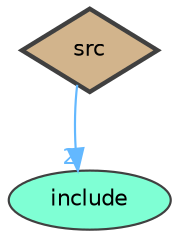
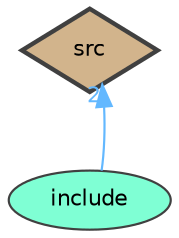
(75, 117) -> (104, 139)
